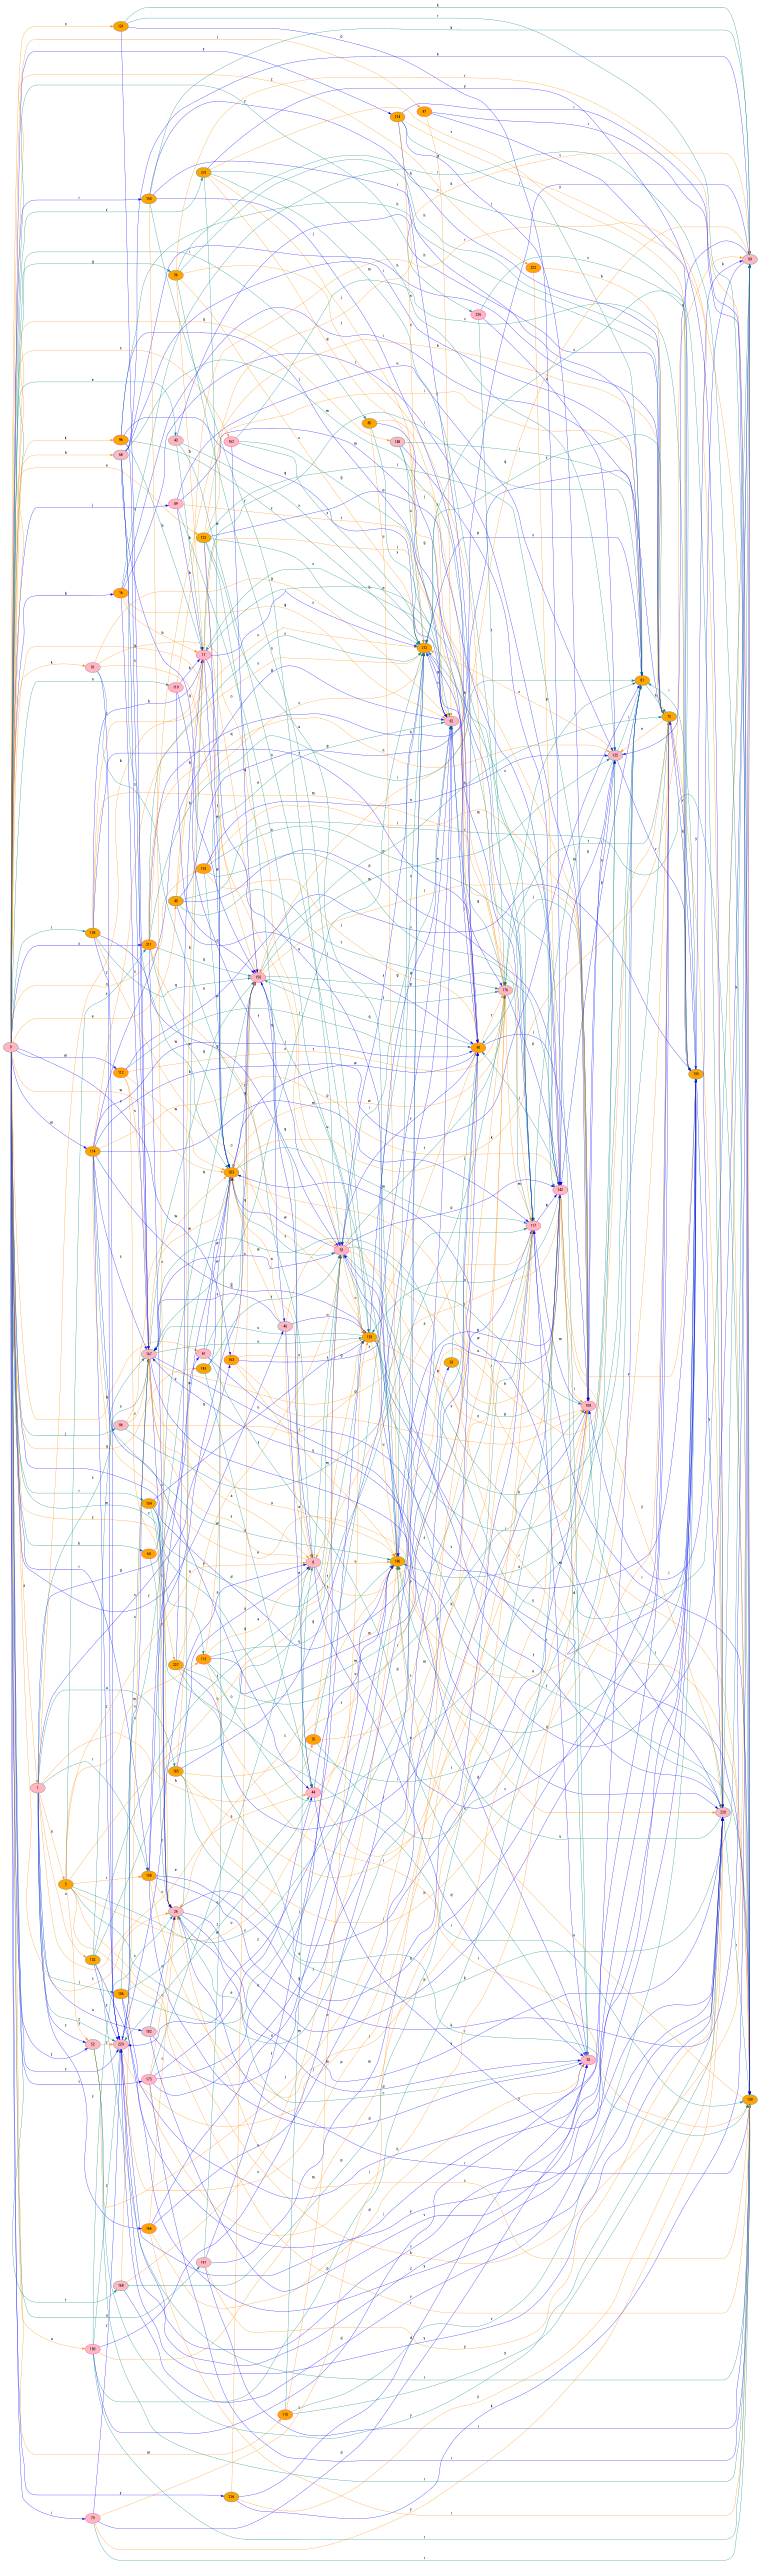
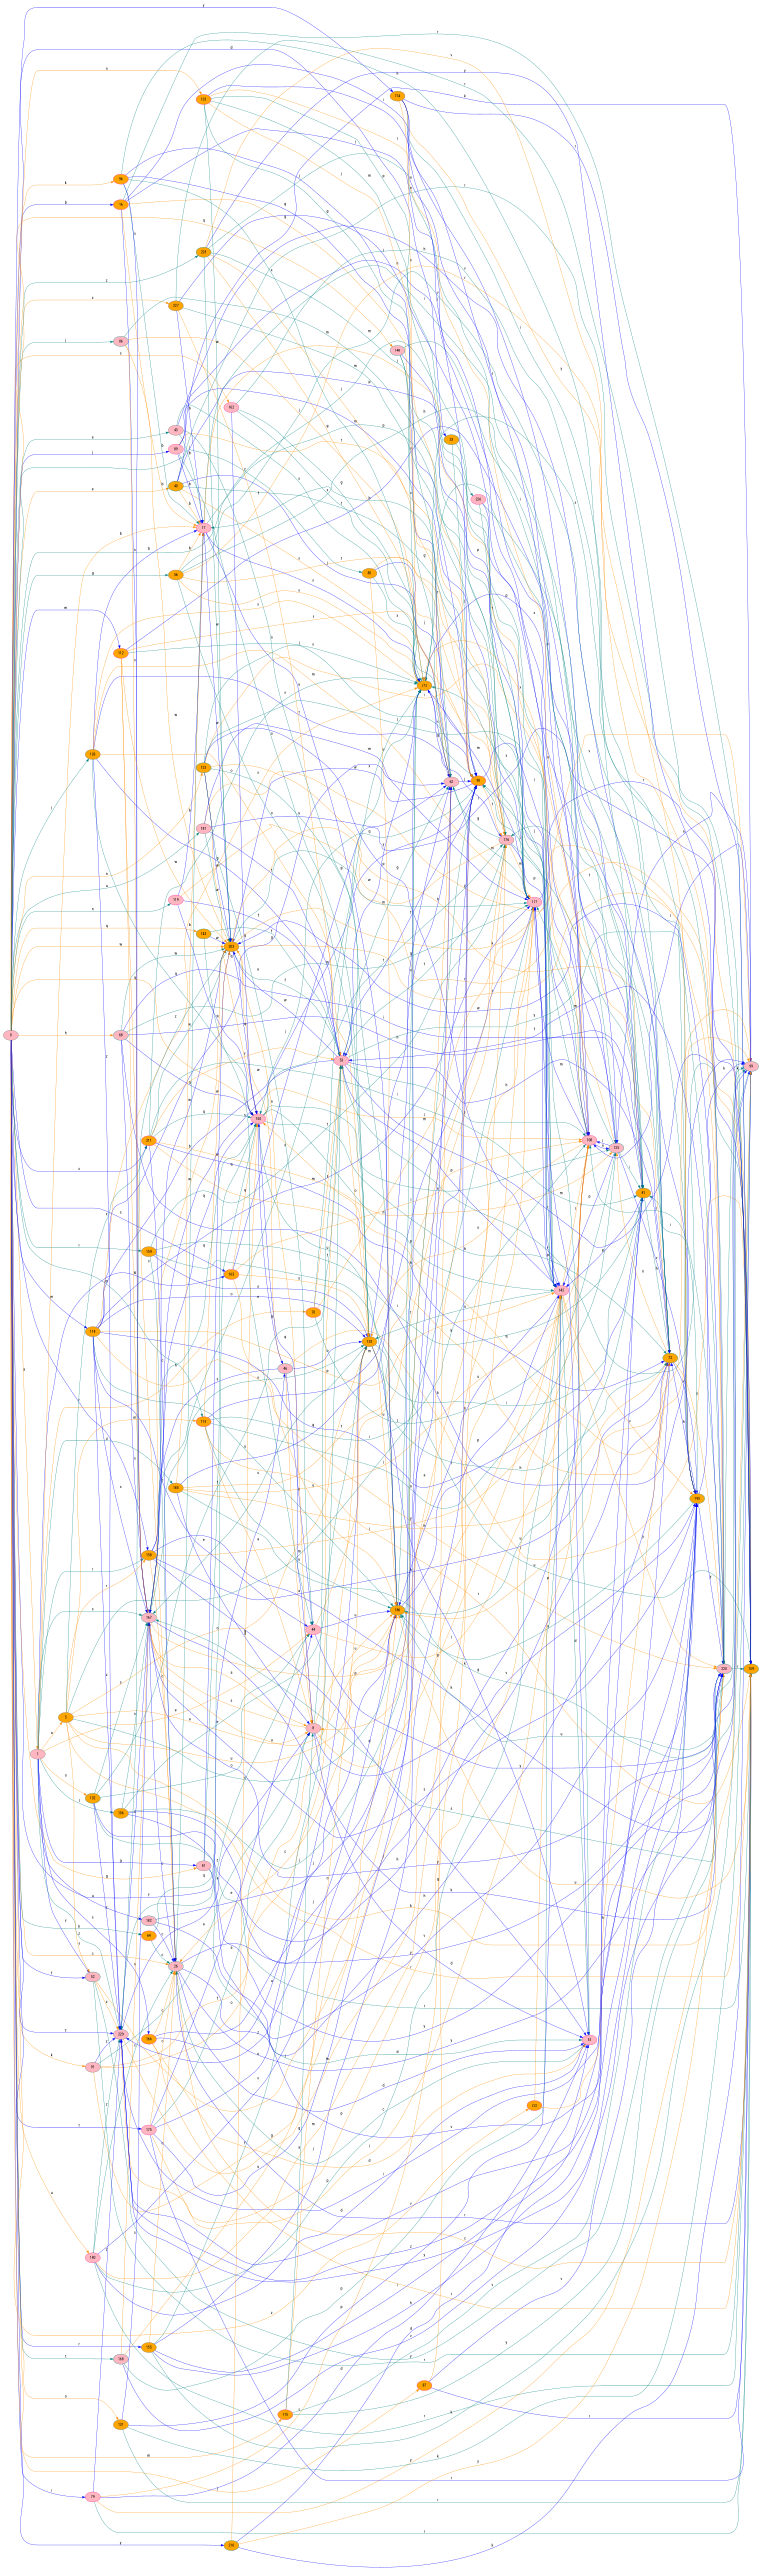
none -> (485, 845)
(611, 1228) -> (618, 1102)
